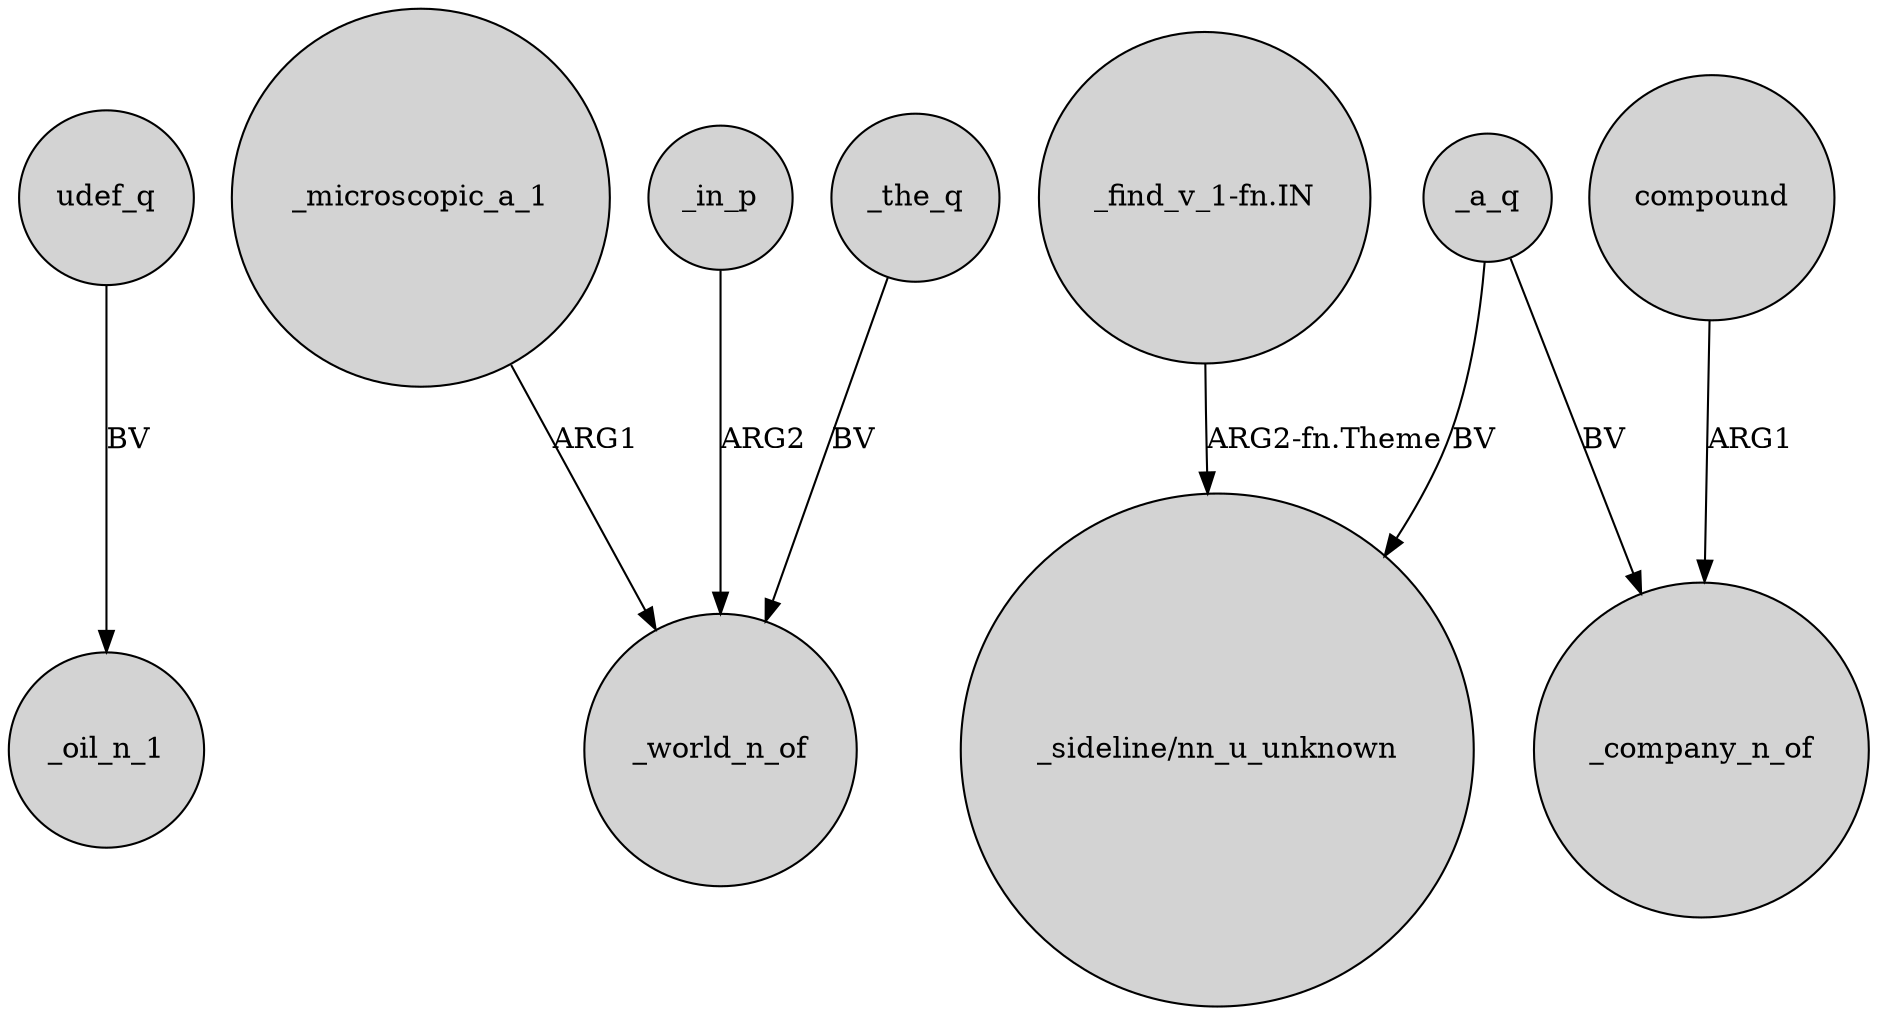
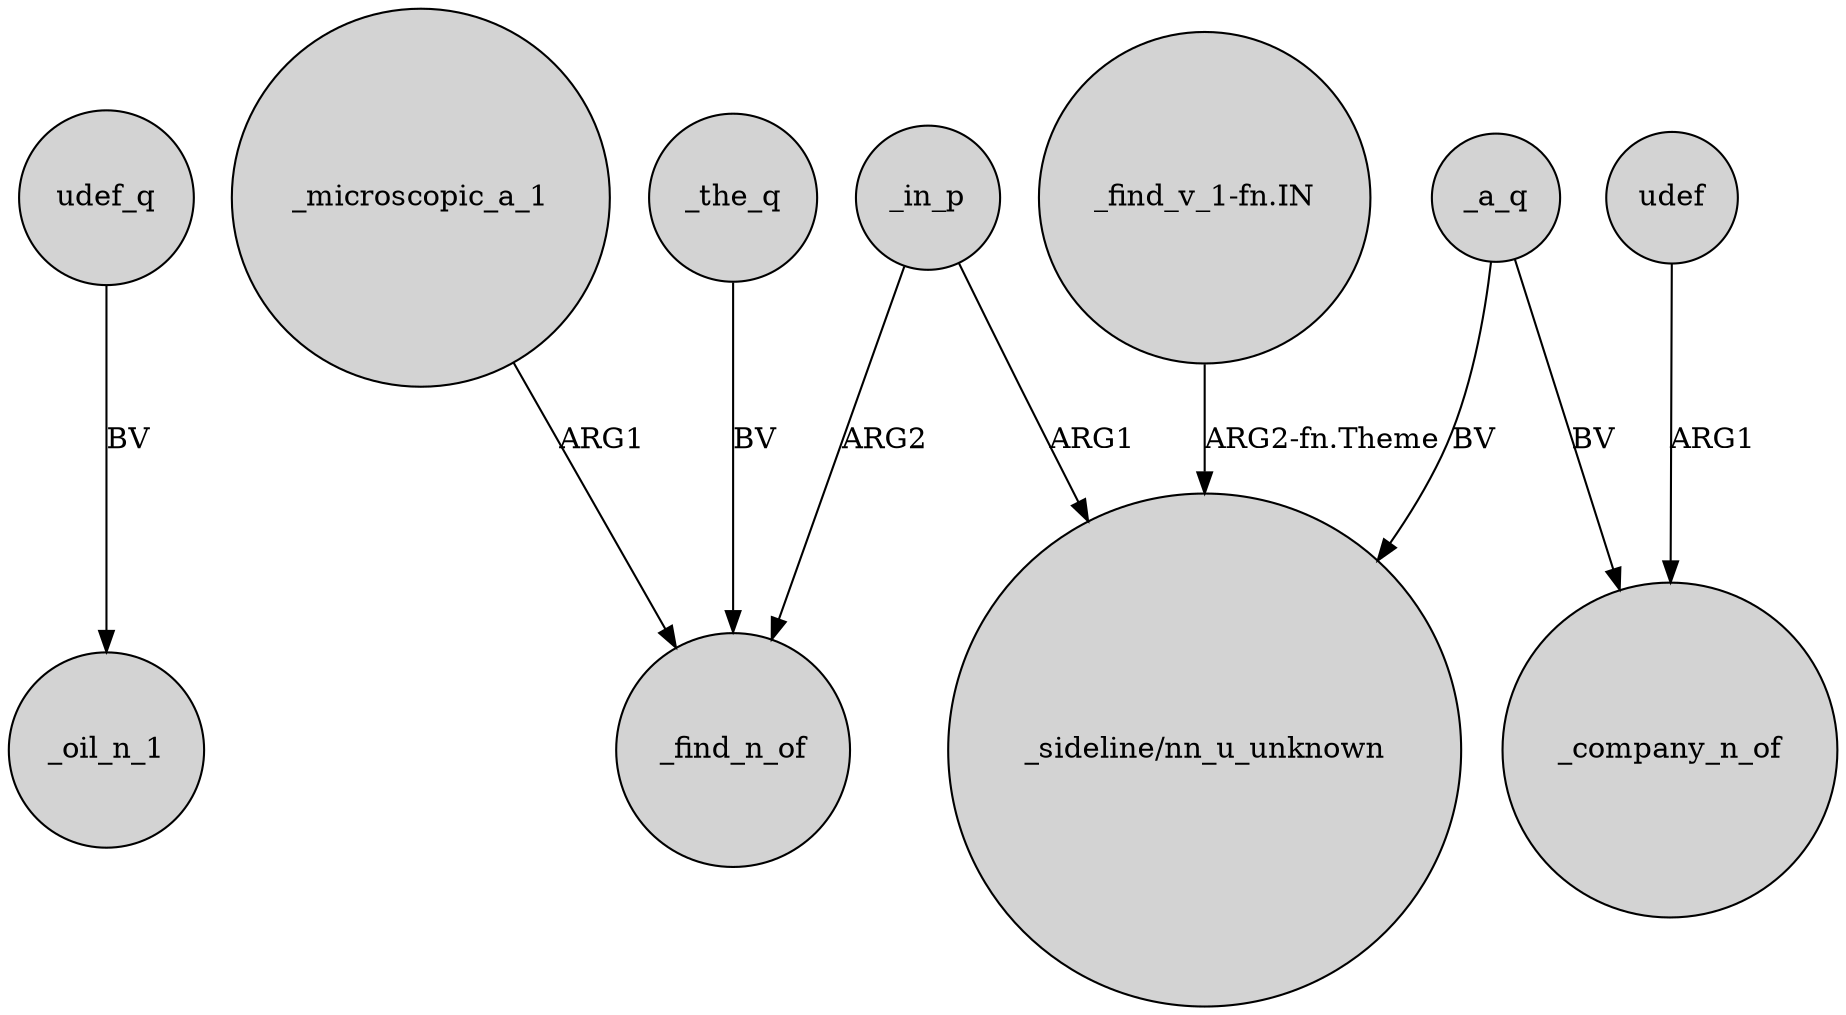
(1712, 198) -> (1672, 198)
none -> (1018, 383)
(721, 750) -> (733, 750)
